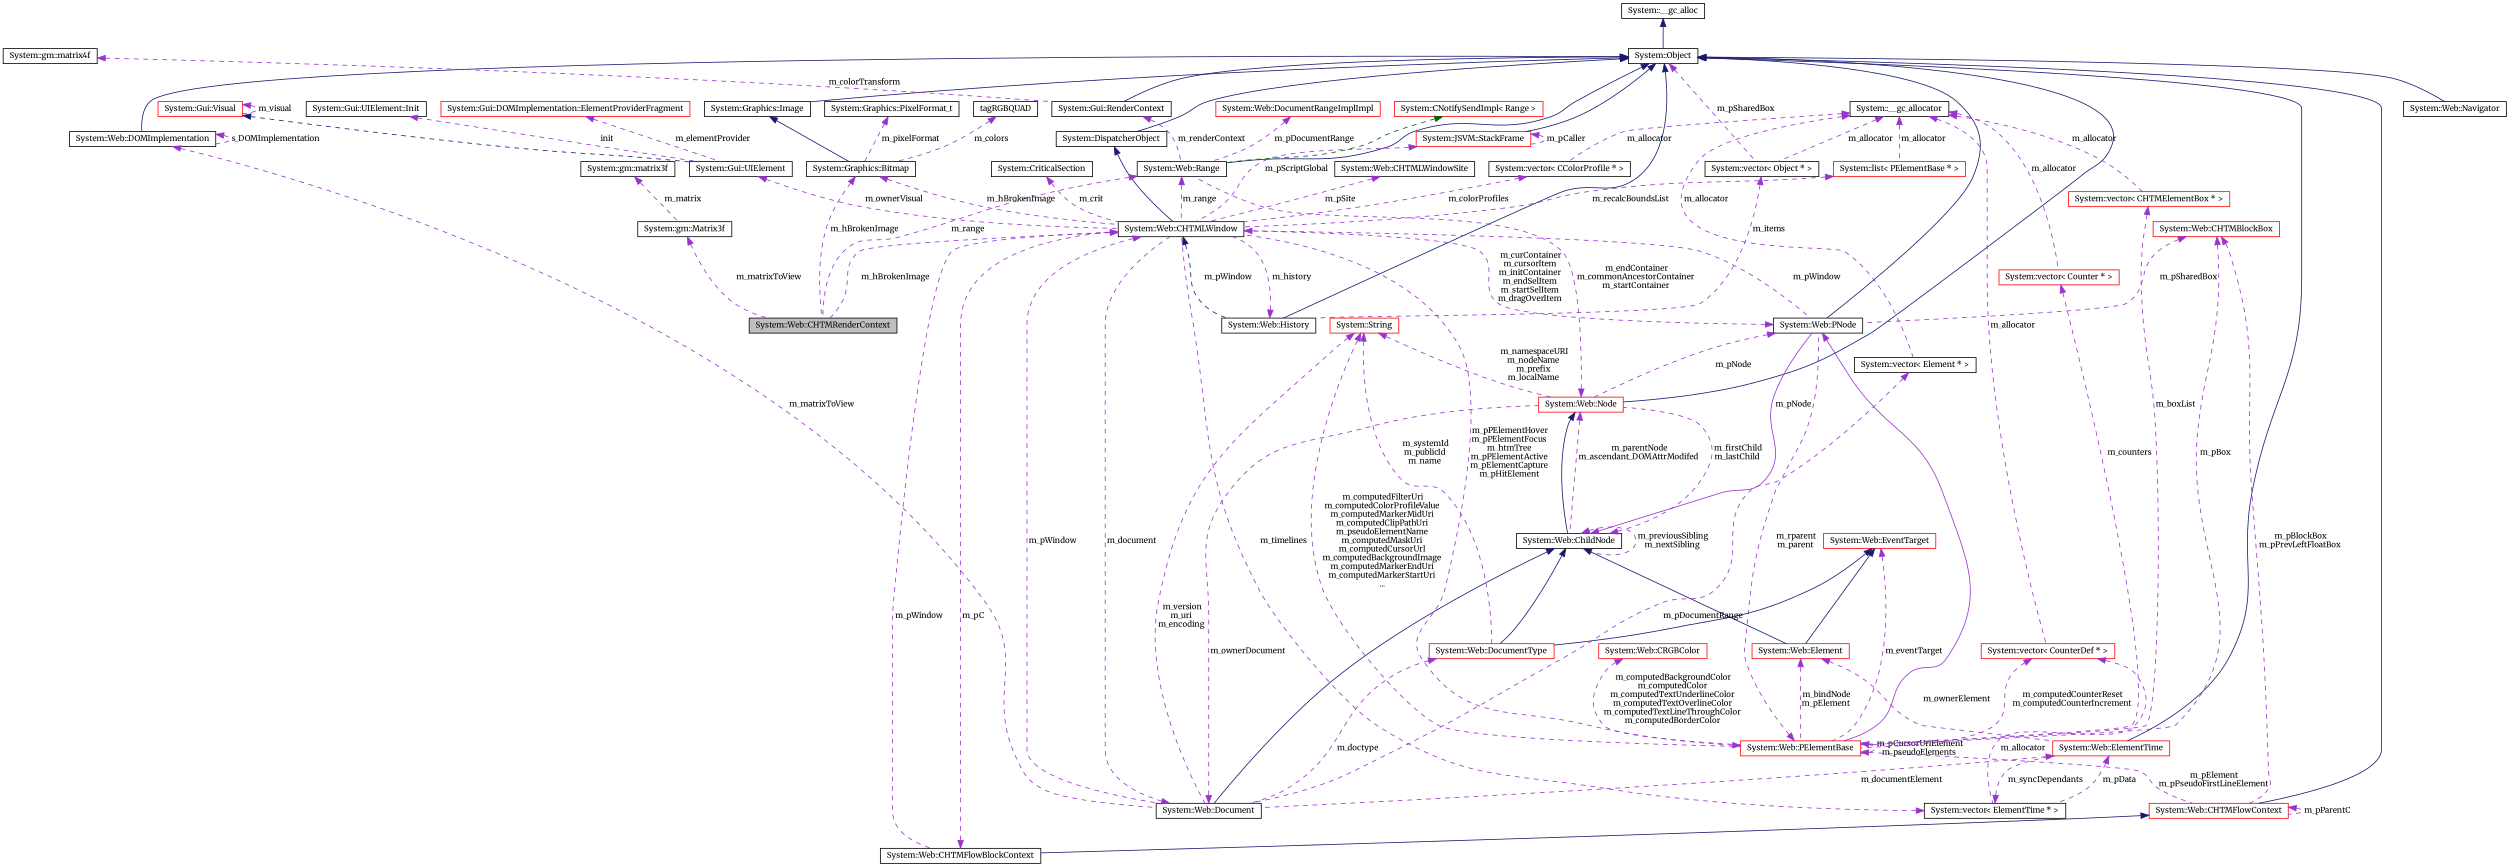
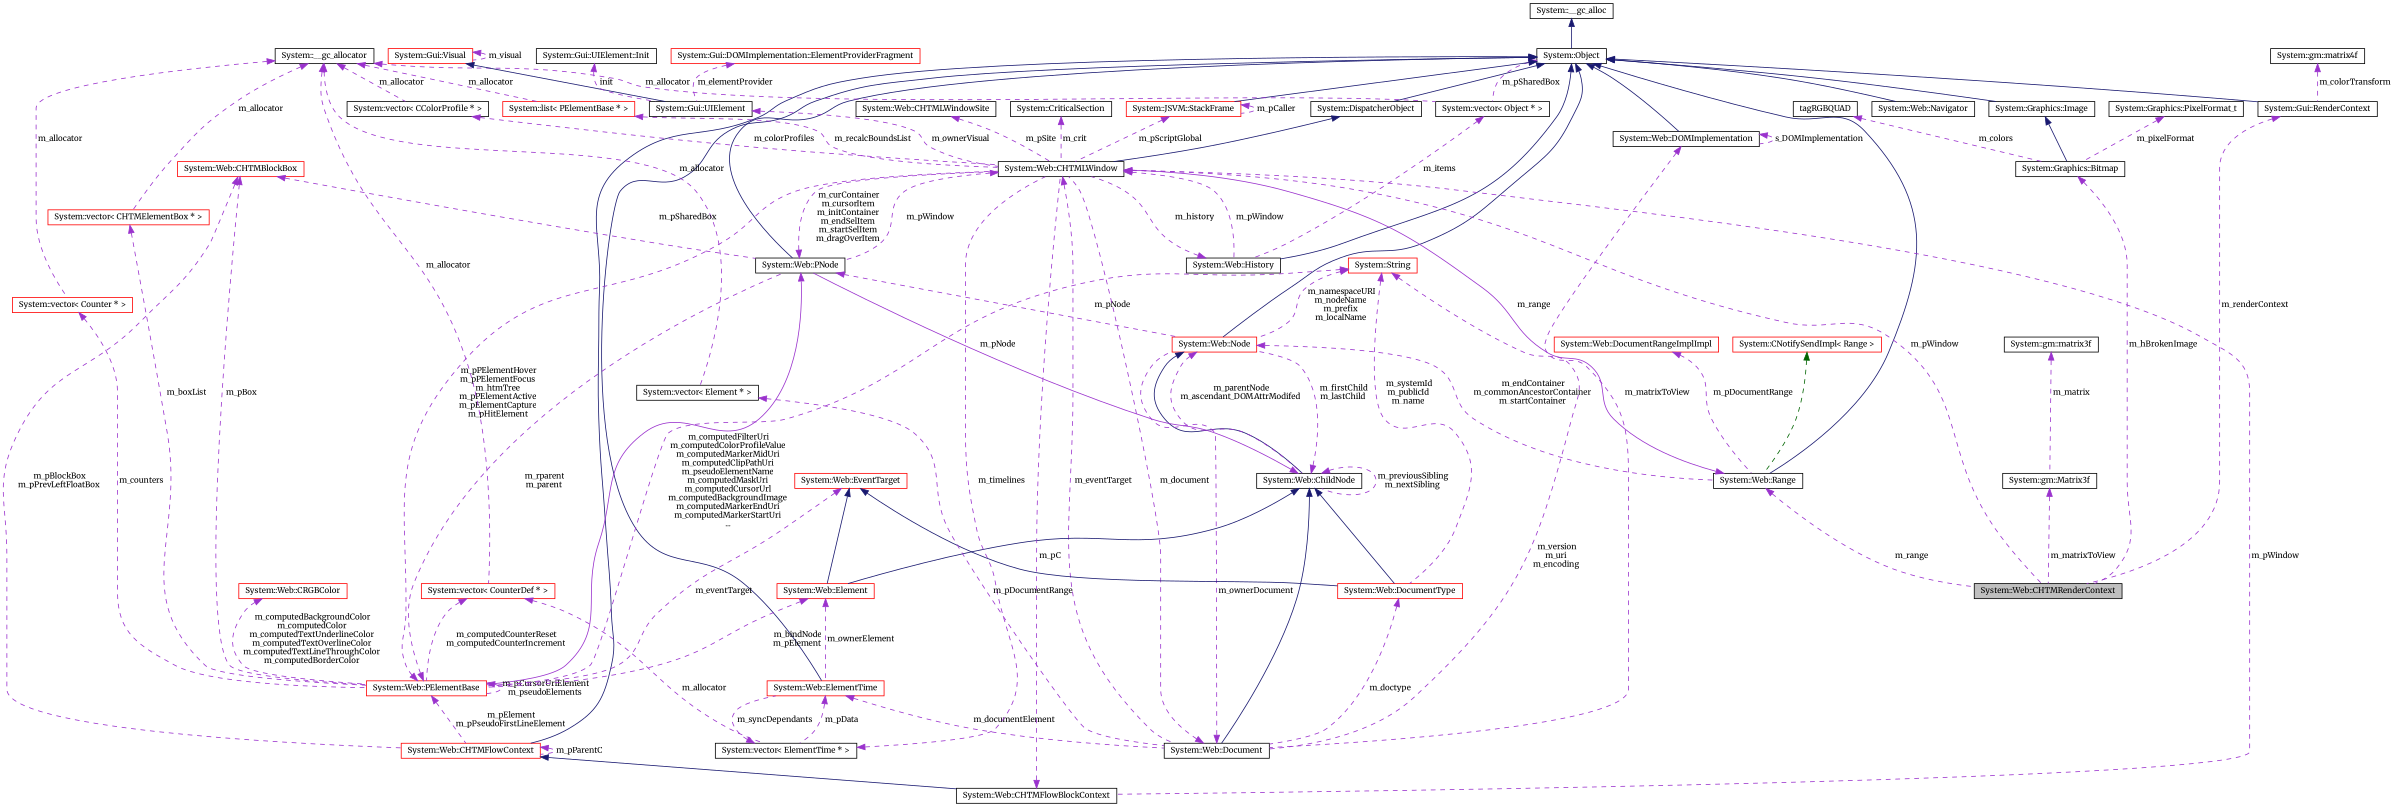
(1172, 136) -> (2220, 376)
(470, 143) -> (570, 83)
(1181, 203) -> (1454, 267)
(1007, 211) -> none
(895, 277) -> (1934, 345)
(1193, 289) -> (1209, 187)
(1052, 541) -> (1103, 481)
